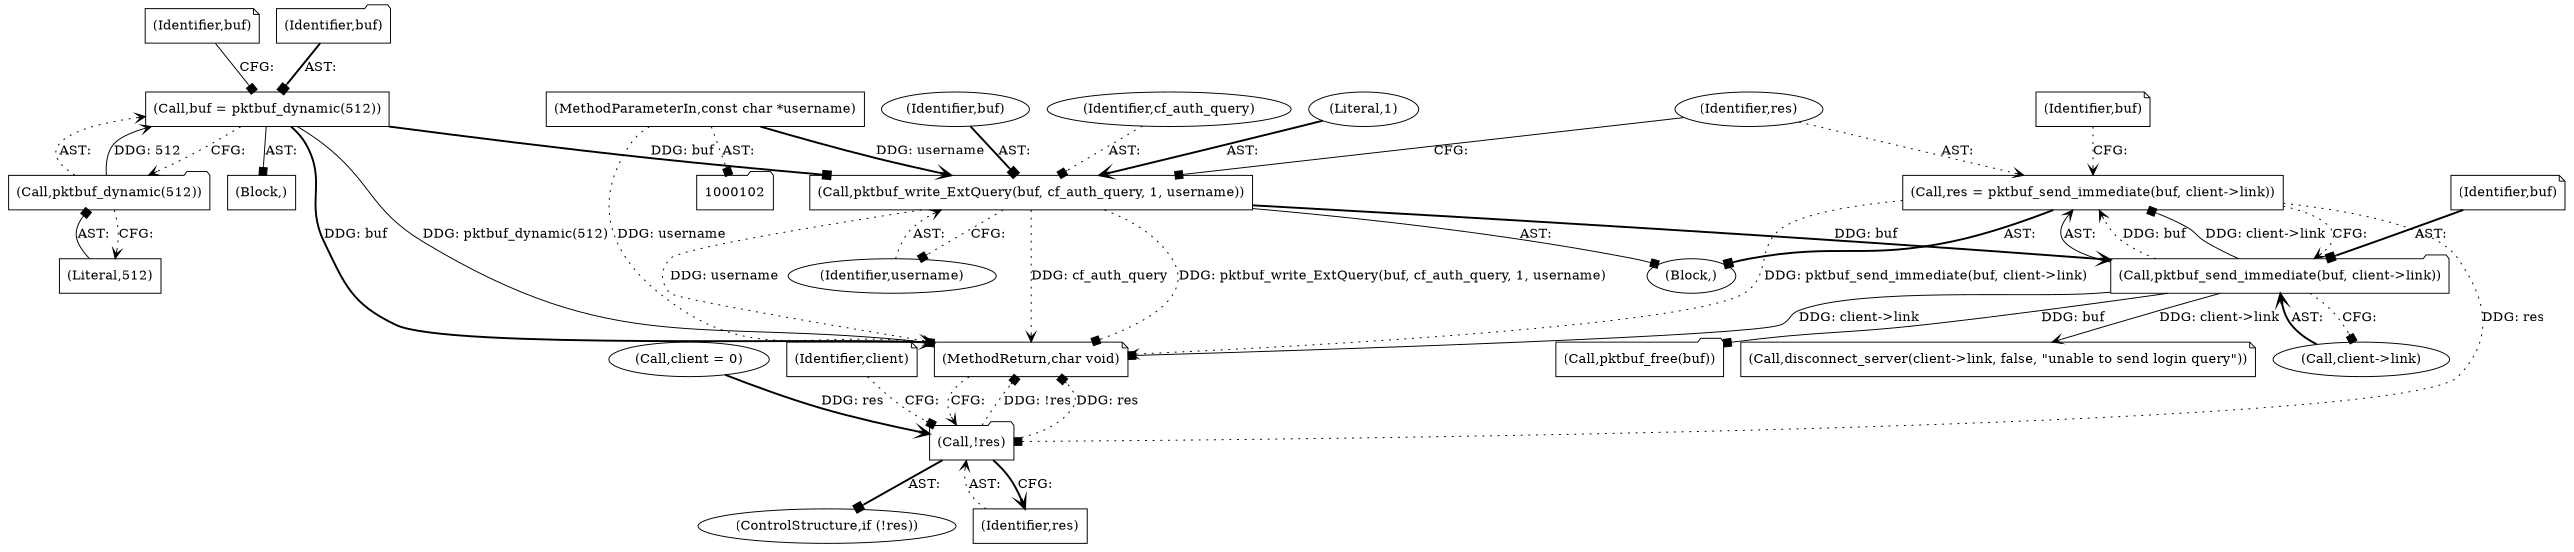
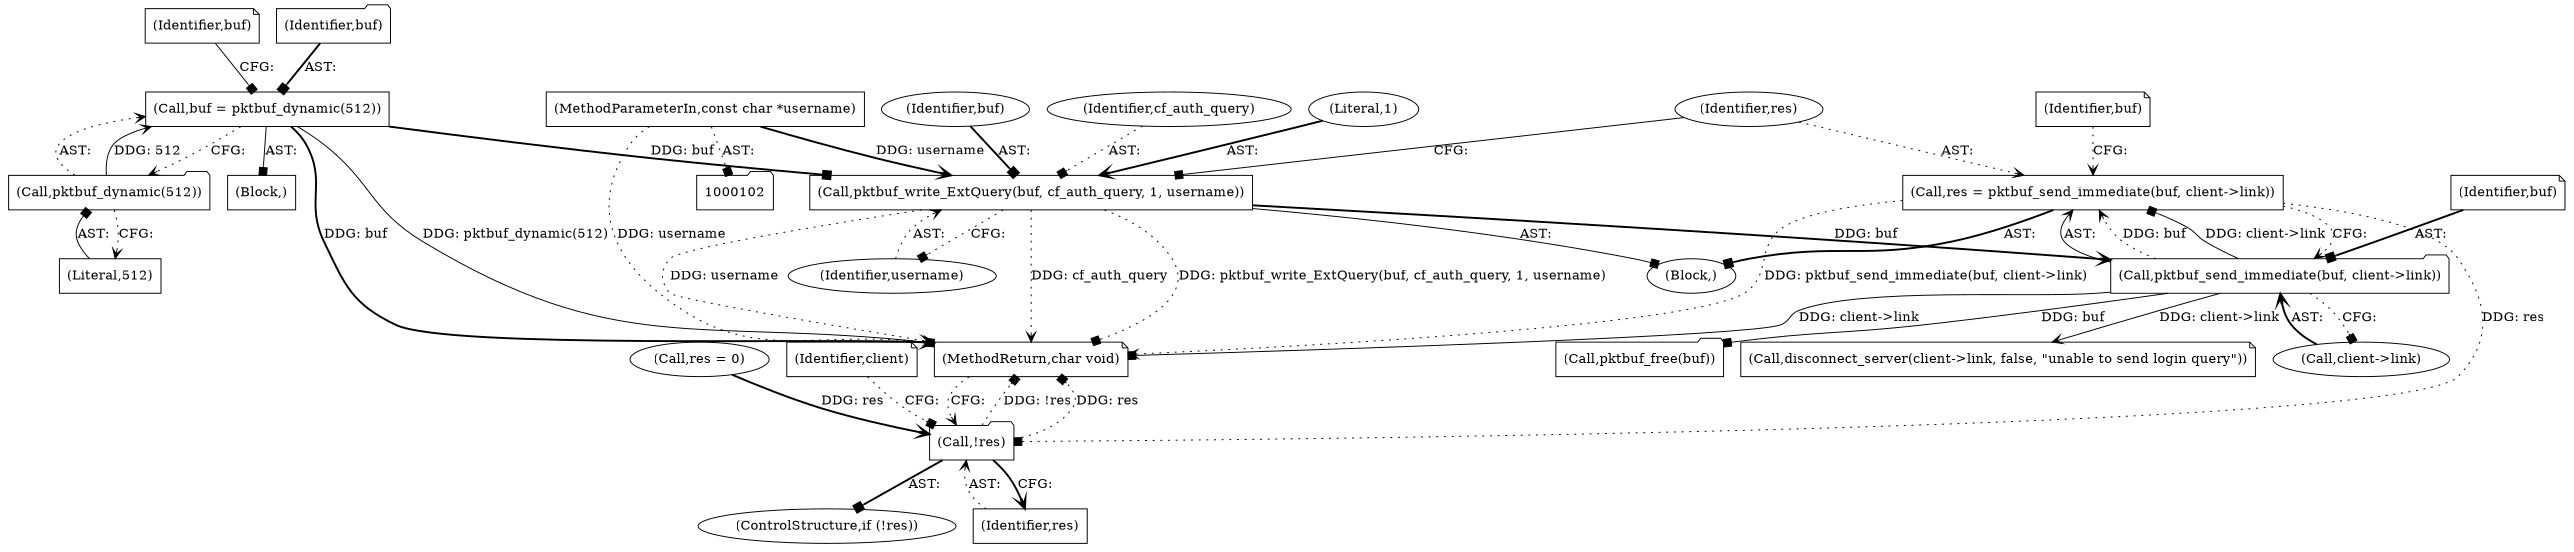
(689, 359) -> (700, 359)
